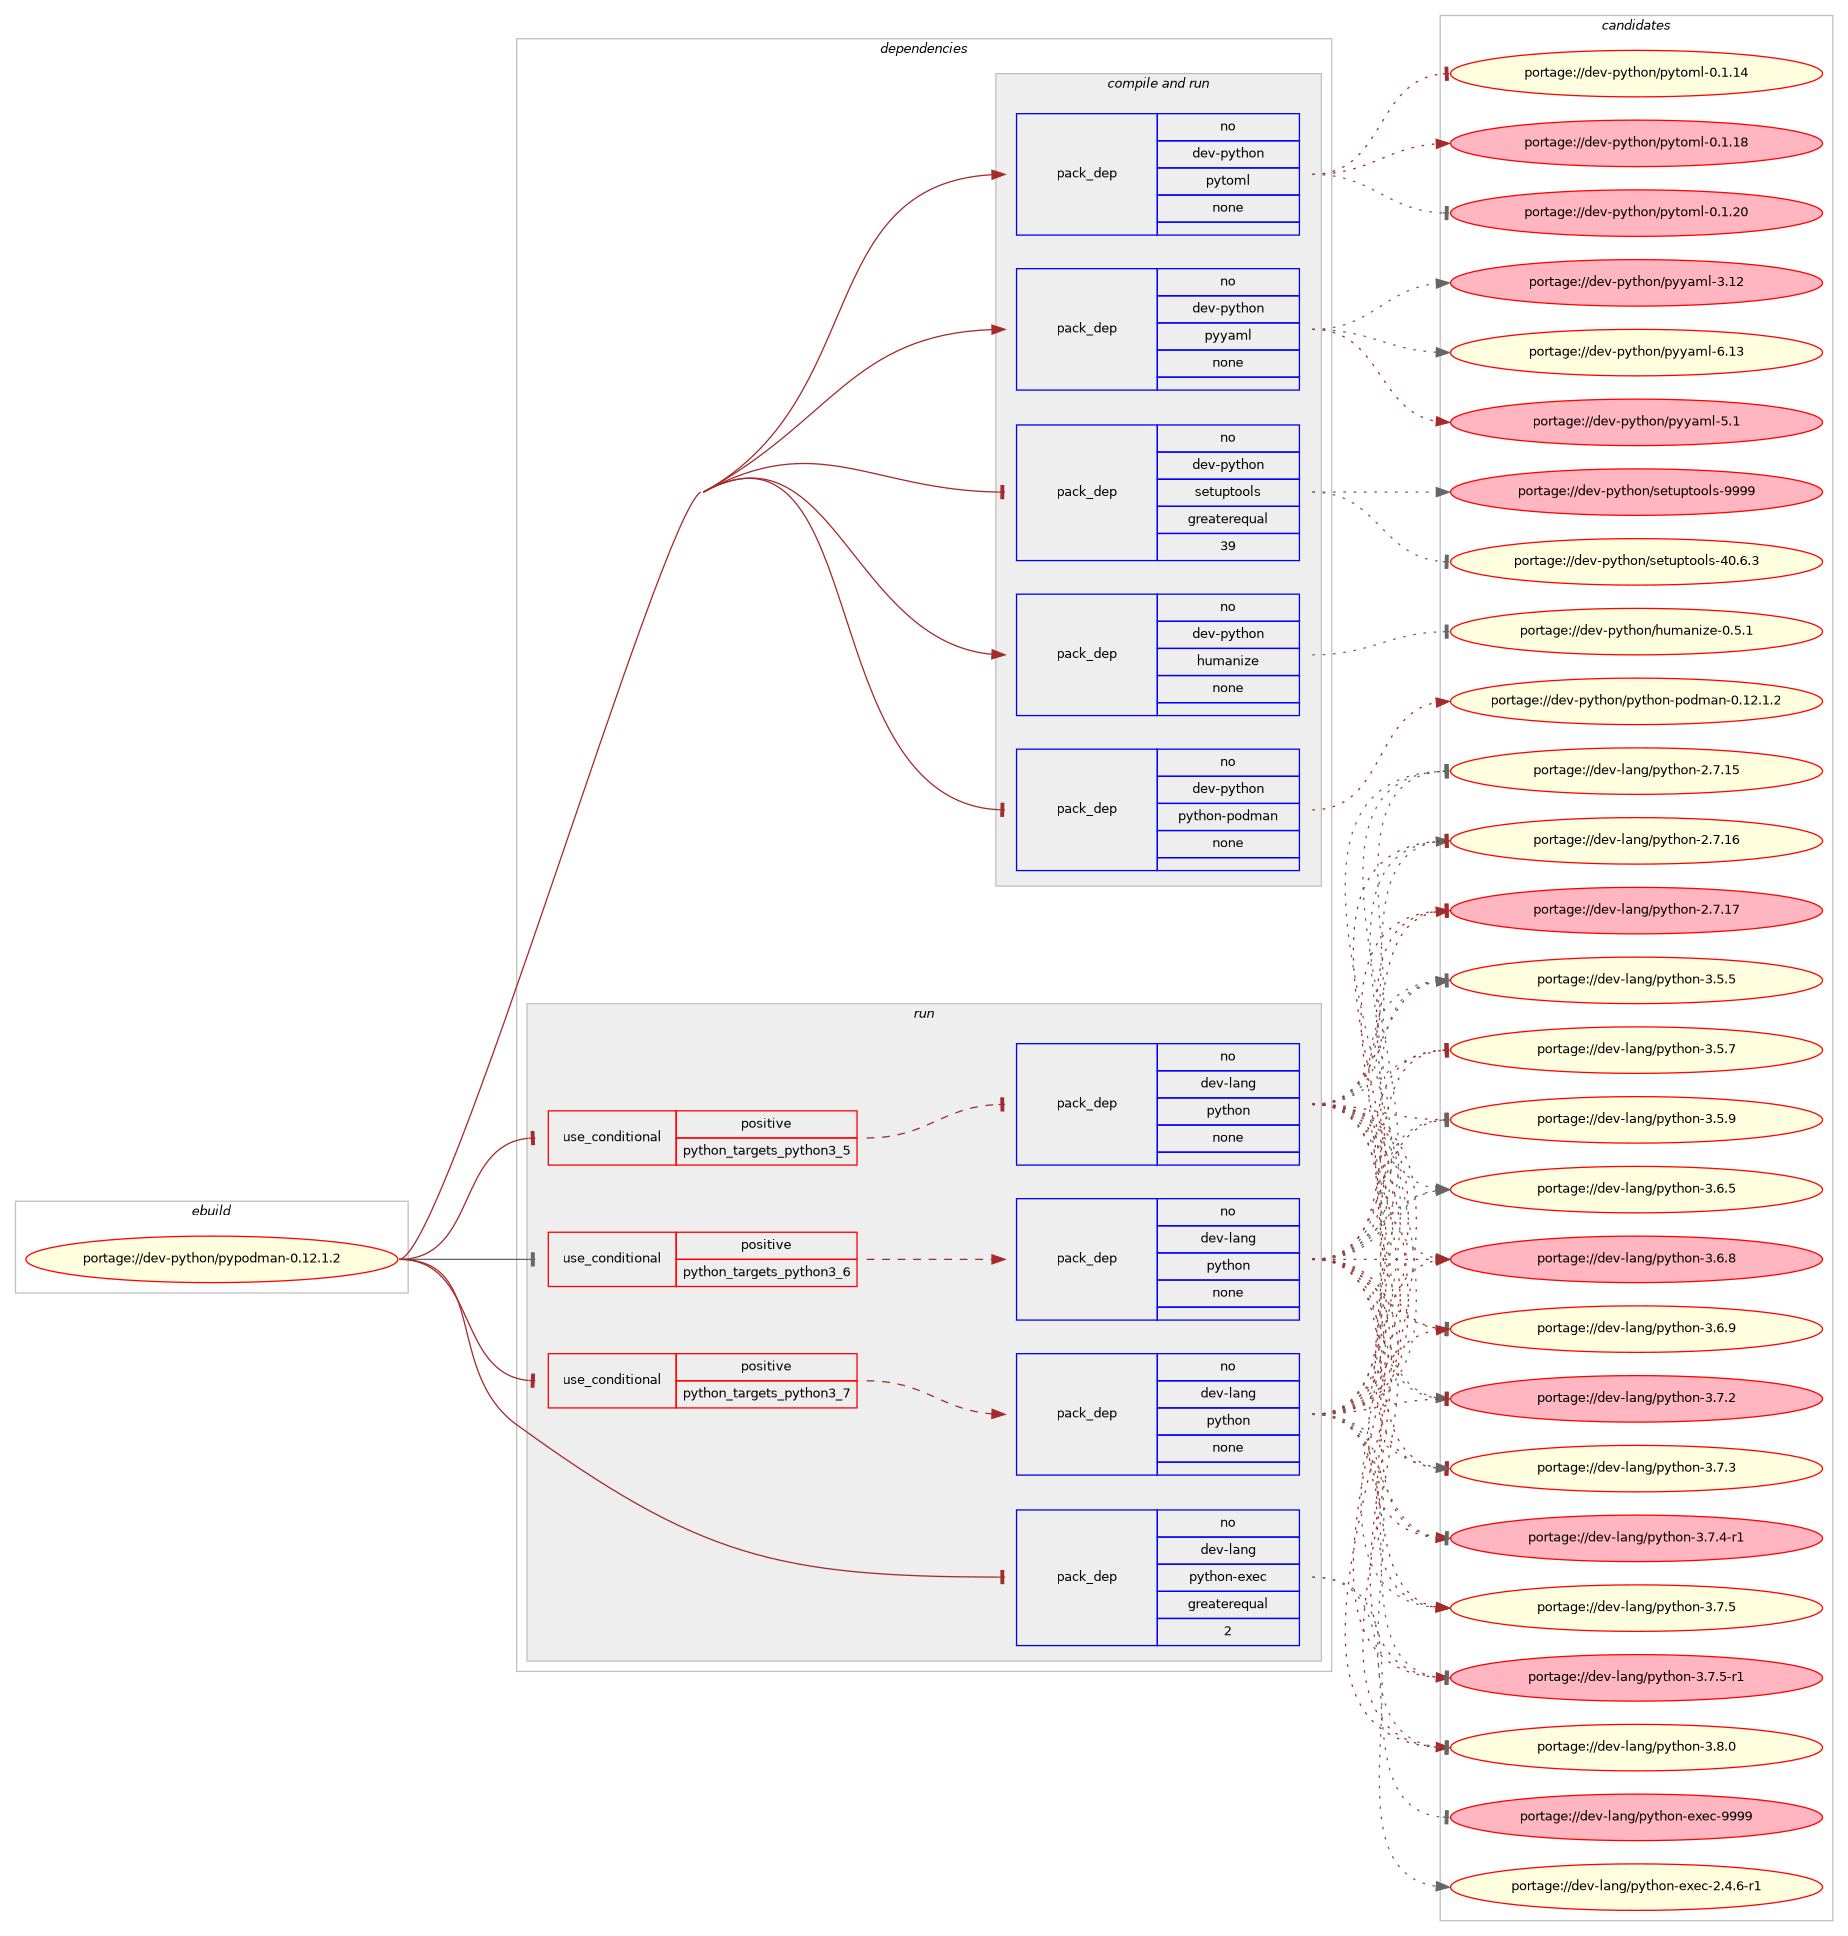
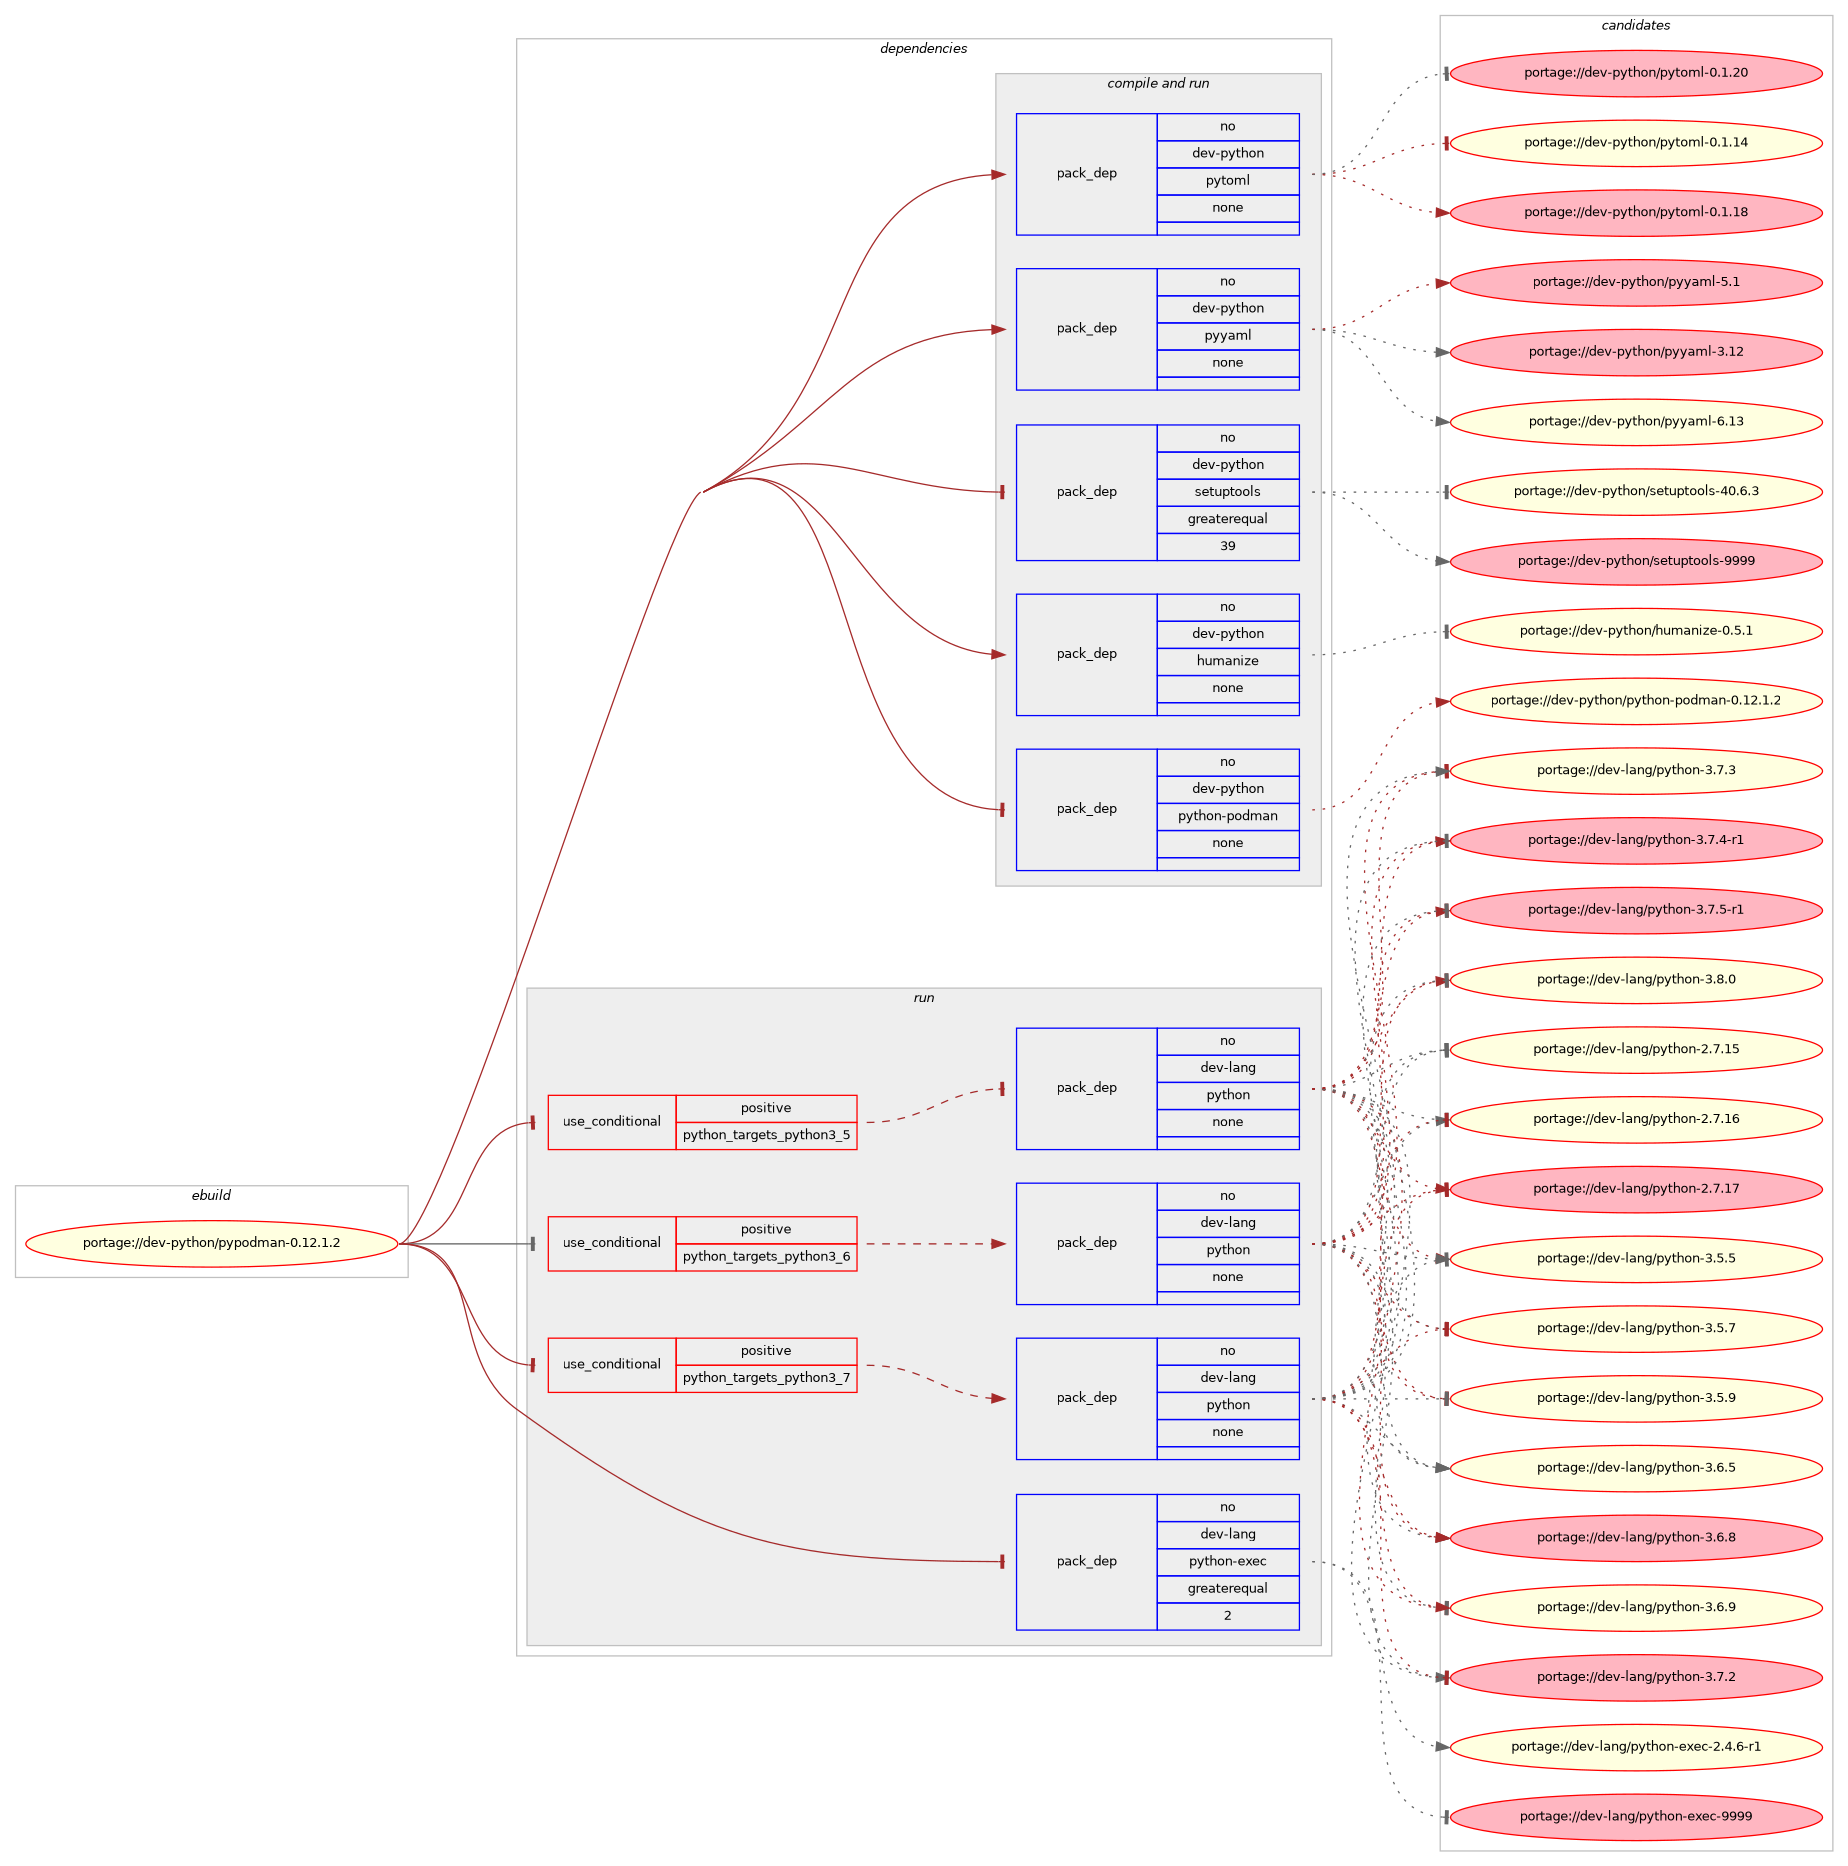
(1637, 1608) -> none
